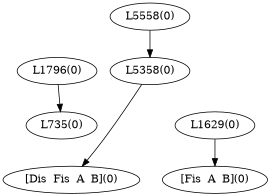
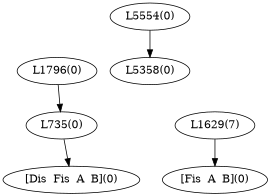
(150, 17) -> (150, 17)
(115, 123) -> (66, 149)
(215, 125) -> (215, 125)
